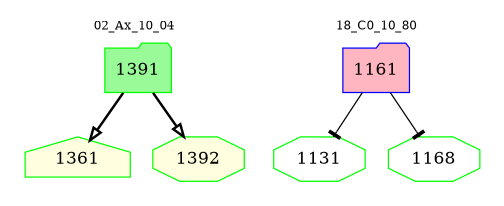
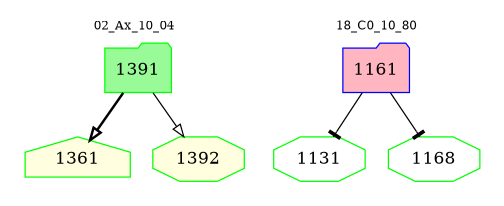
(165, 110) -> (165, 110)
